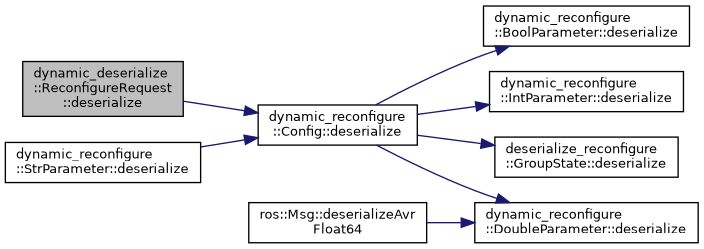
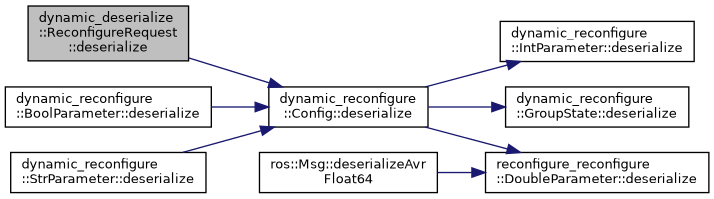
(435, 75) -> (233, 107)
(586, 157) -> (597, 107)
(586, 223) -> (597, 173)
